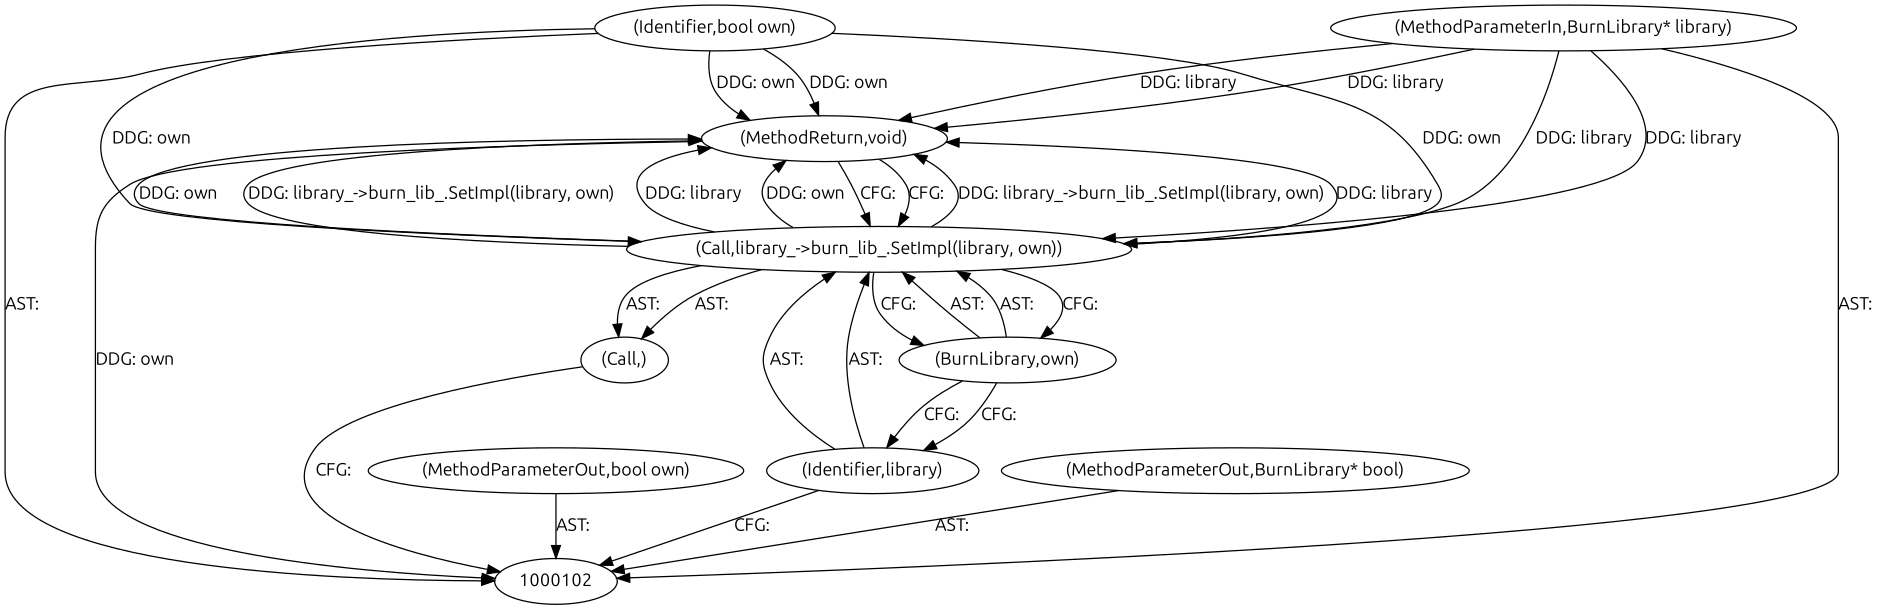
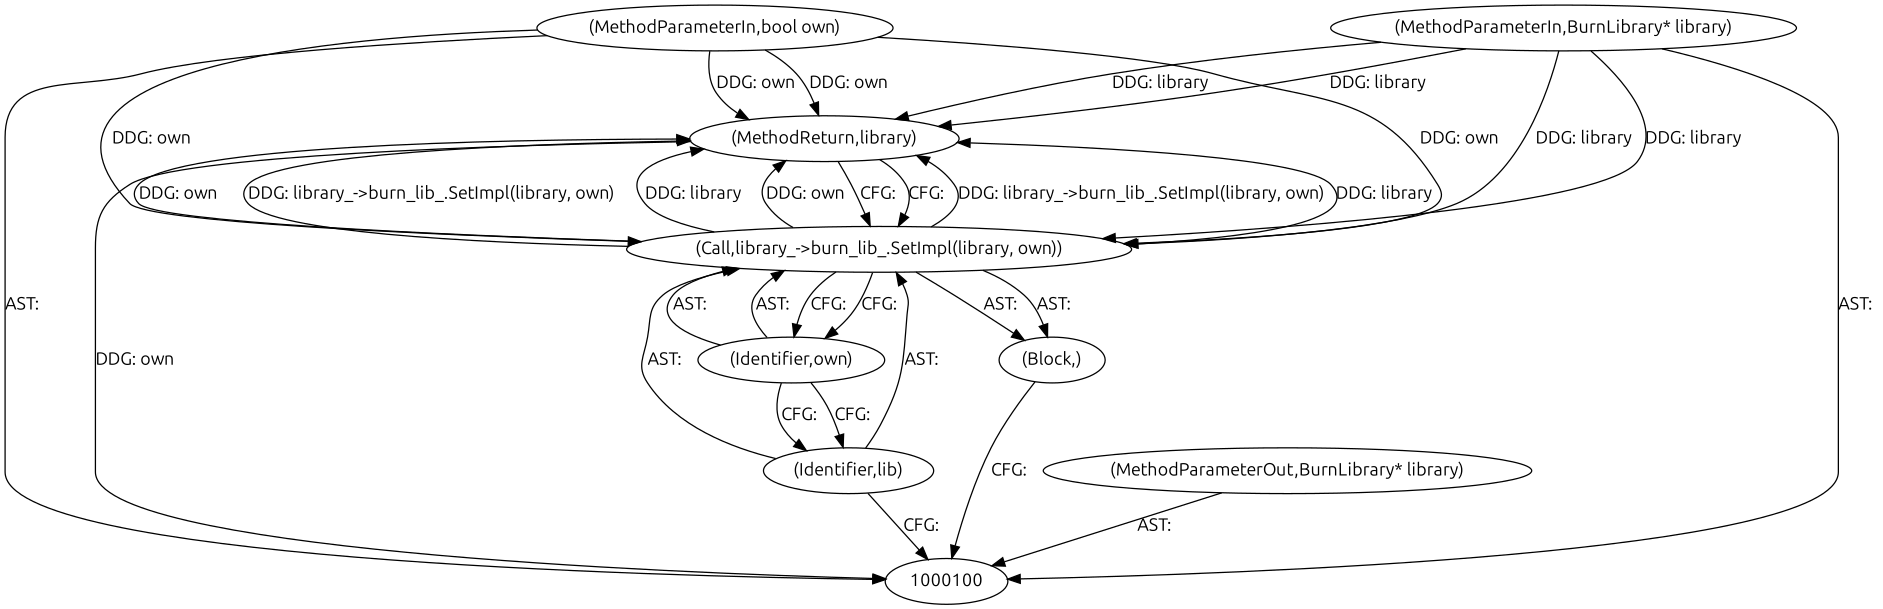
(715, 28) -> (715, 28)
(824, 139) -> (824, 139)
(625, 360) -> (1052, 360)
(1008, 360) -> (791, 360)
(556, 471) -> none
(873, 471) -> (849, 471)
(1235, 471) -> (1287, 471)
(556, 581) -> (947, 581)
